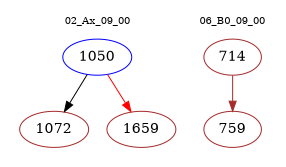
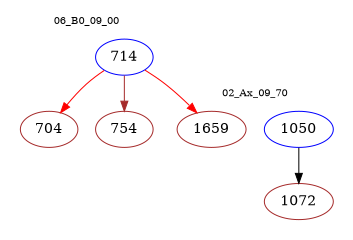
(98, 22) -> (255, 94)
(233, 57) -> (124, 57)
(116, 89) -> (176, 93)
none -> (49, 129)
(233, 129) -> (124, 129)
